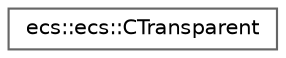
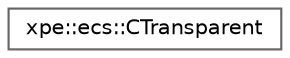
(143, 29) -> (145, 29)
